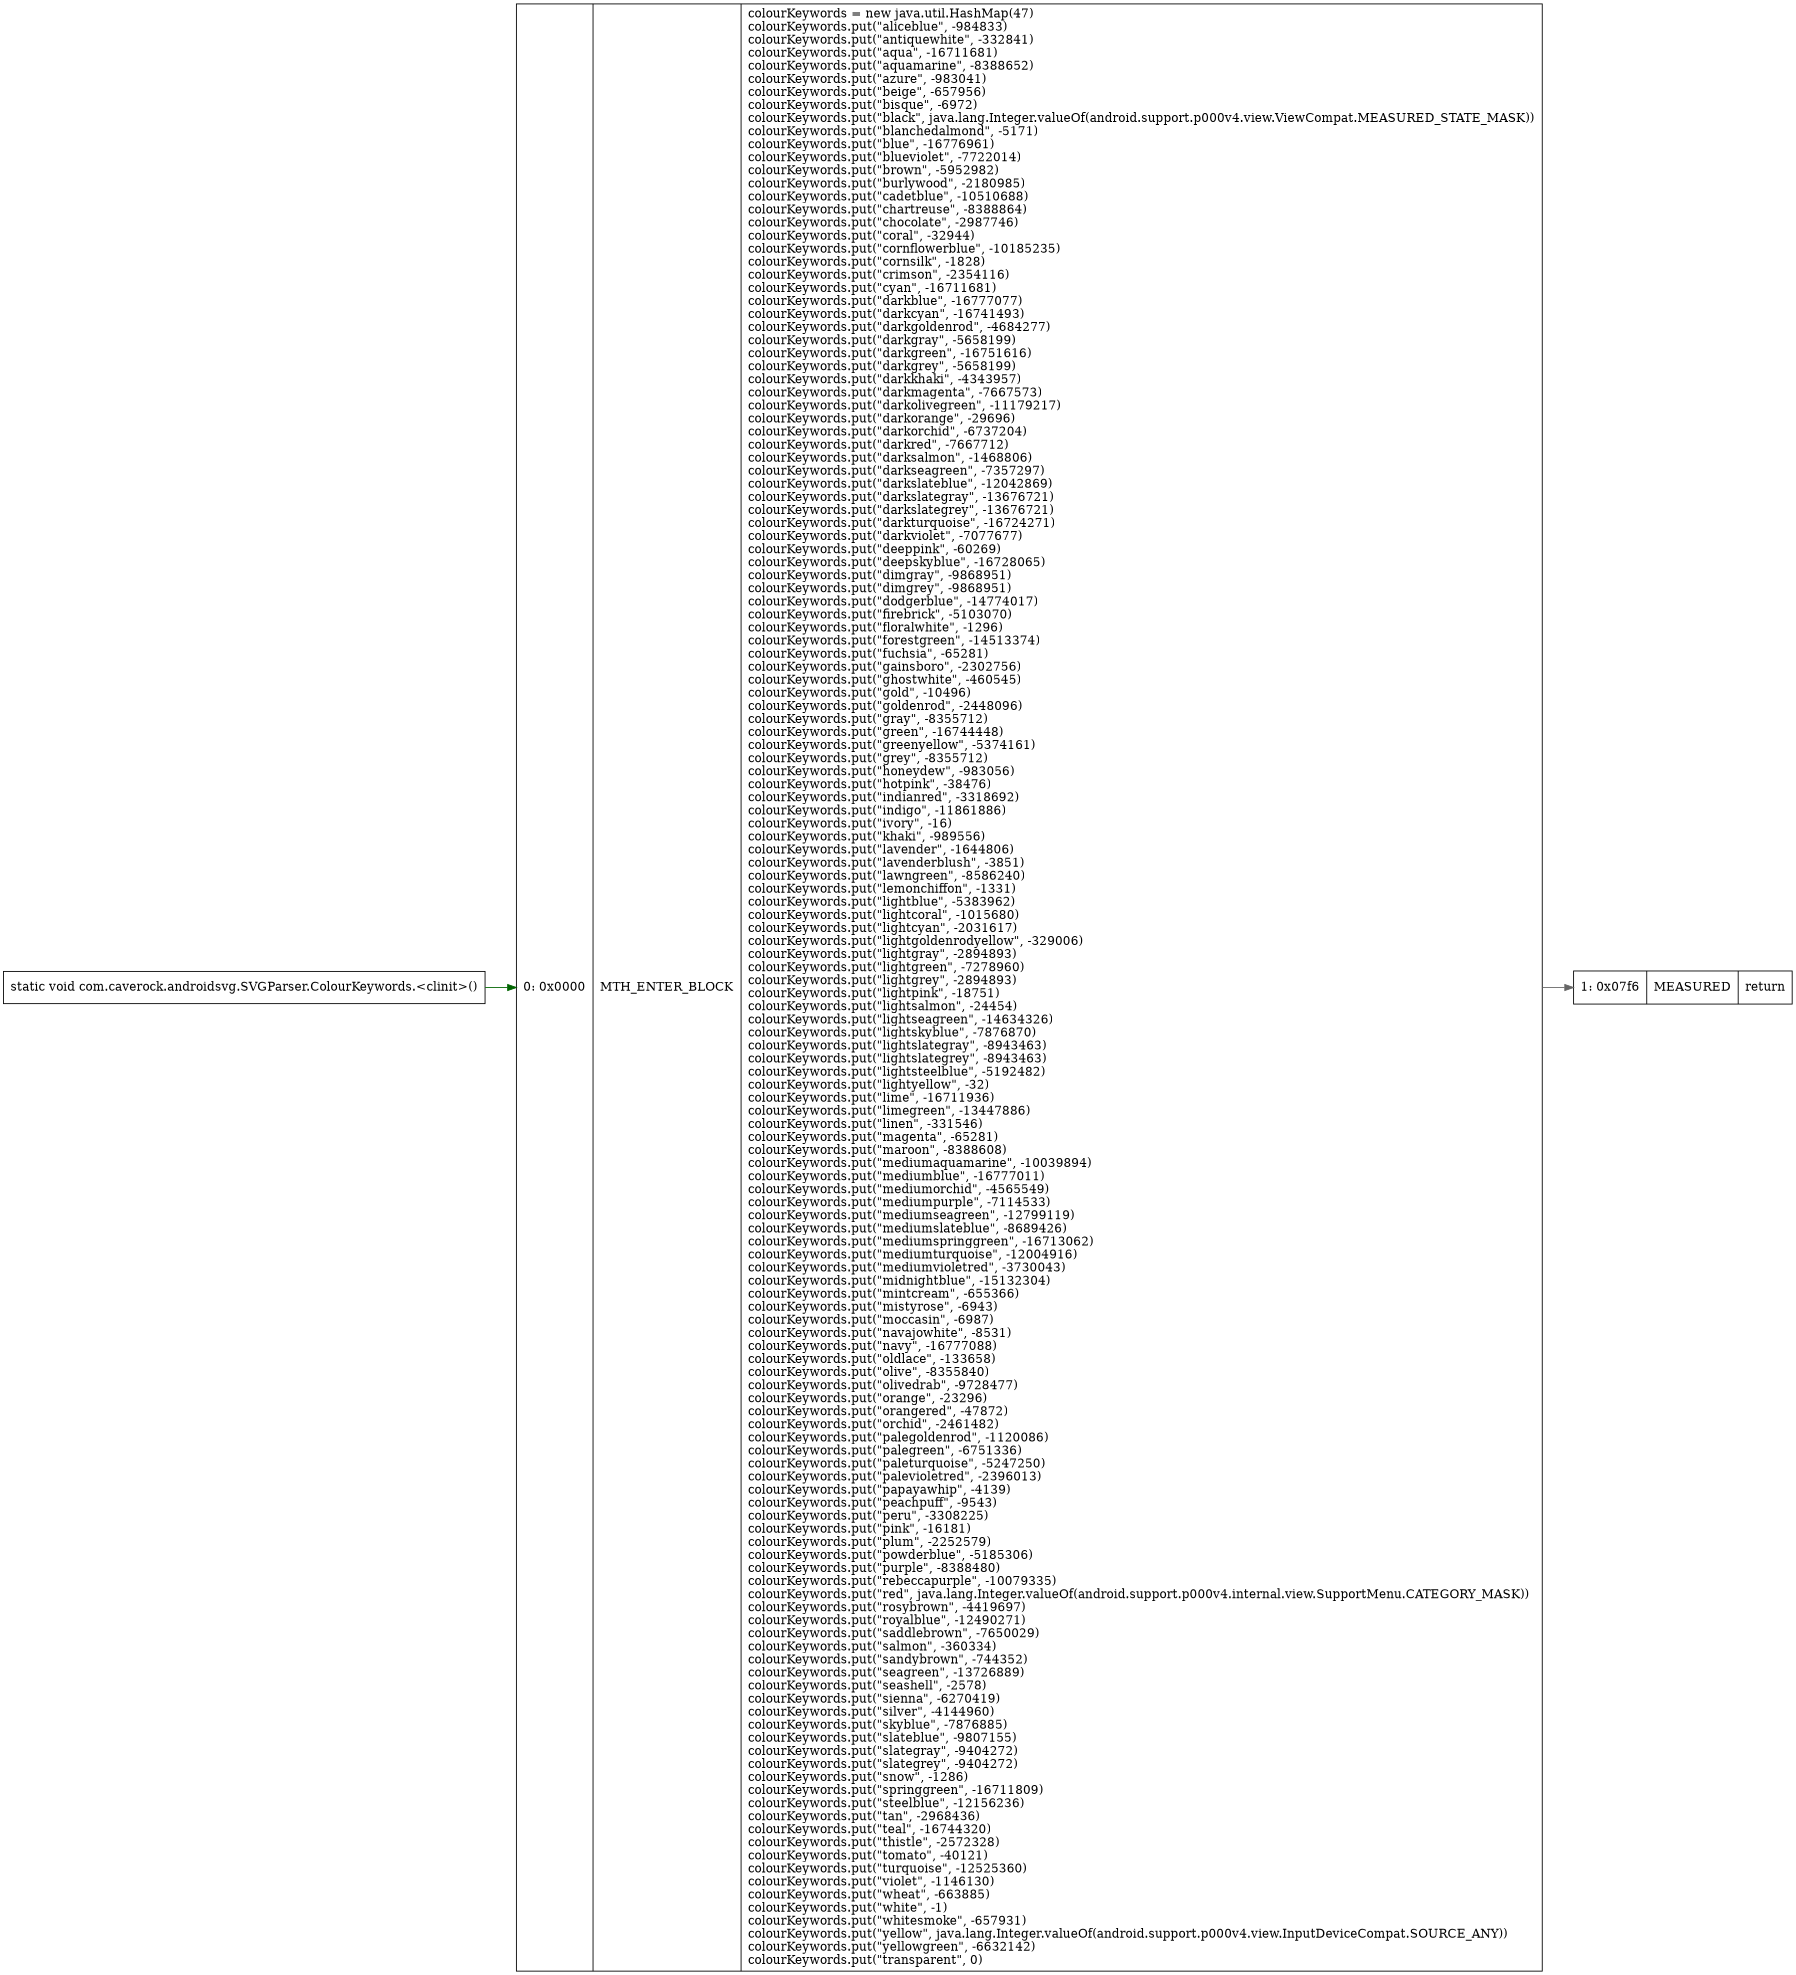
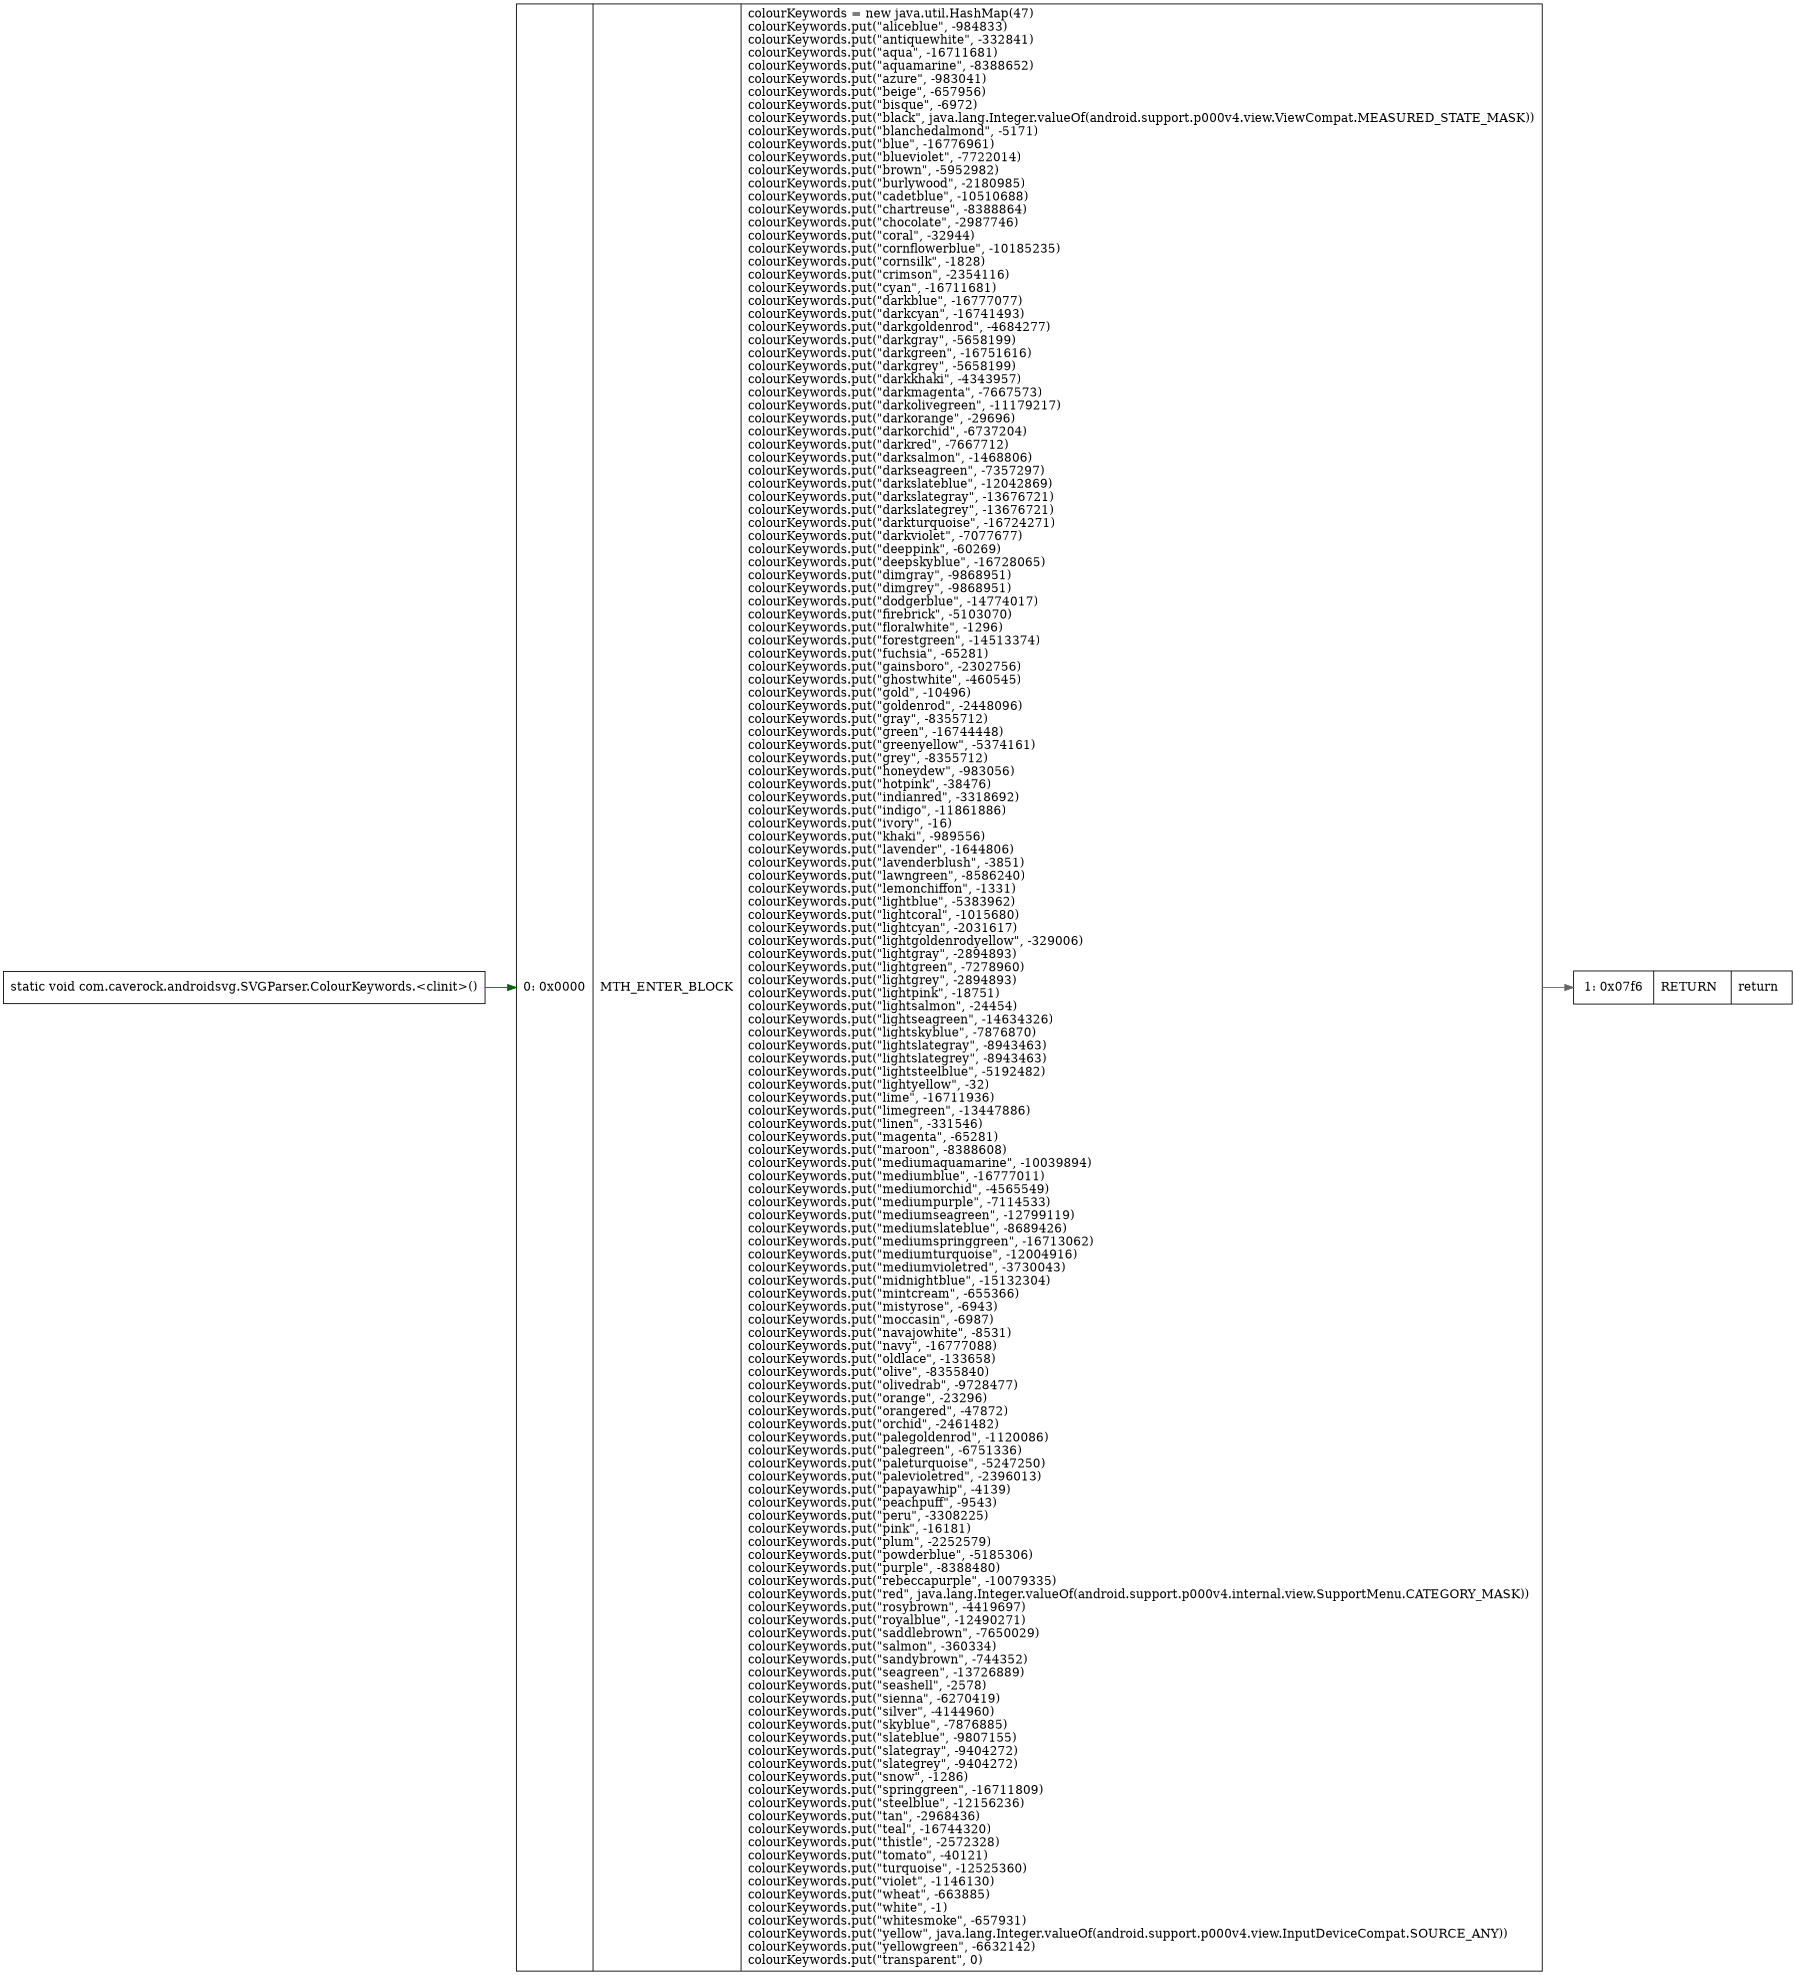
(1692, 987) -> (1689, 987)
